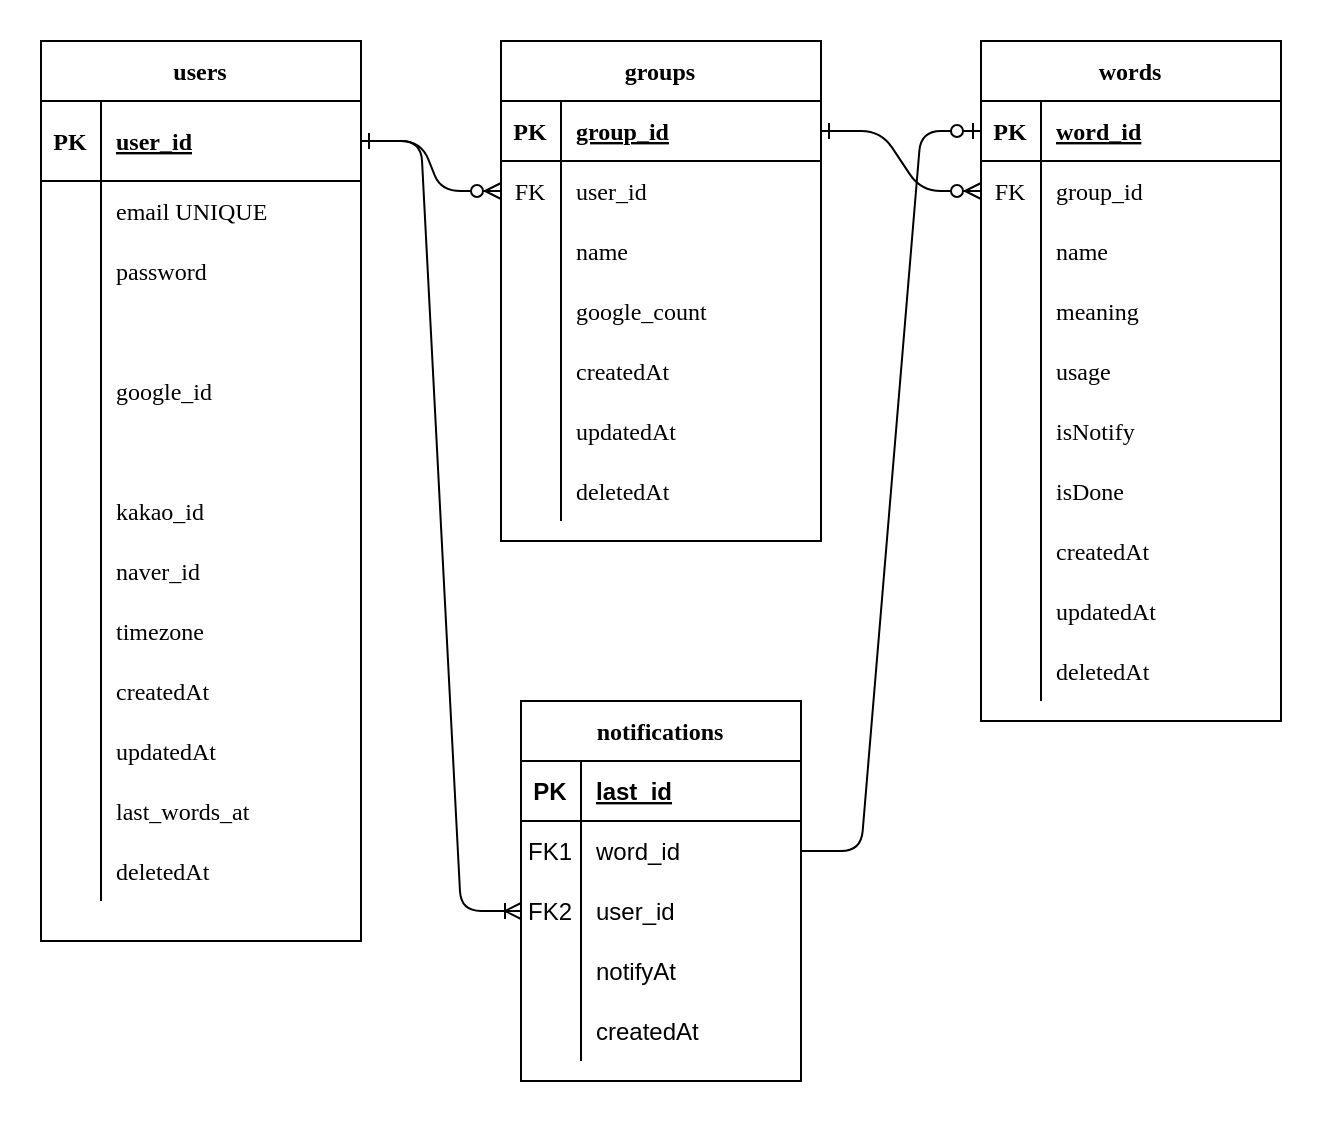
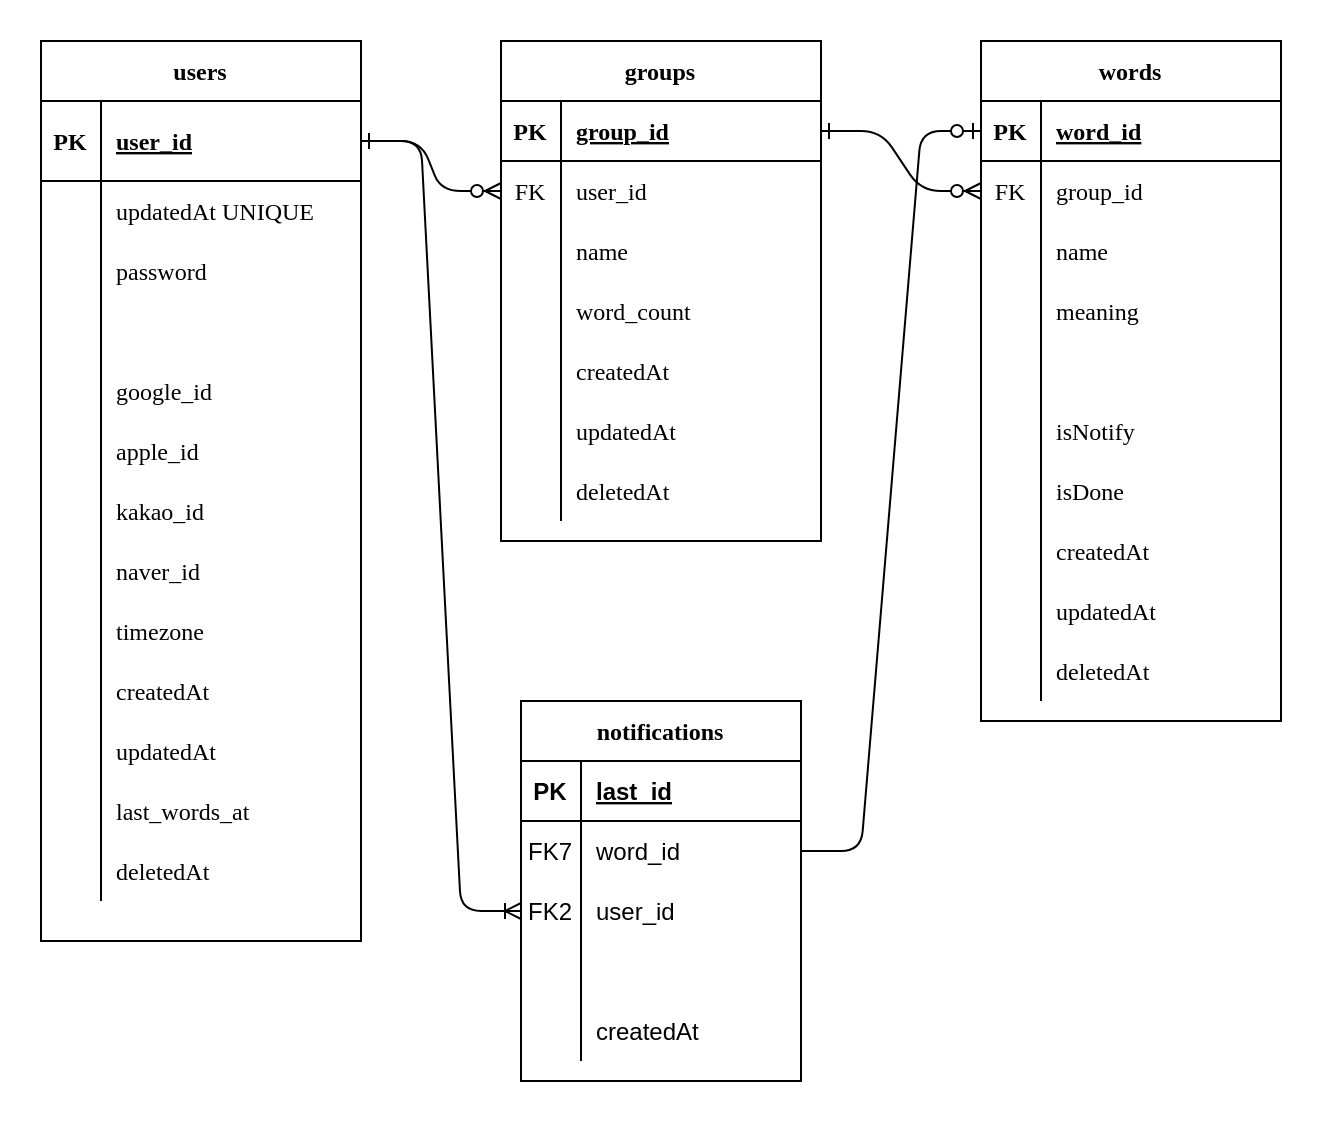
(187, 212) -> (220, 212)
(654, 312) -> (643, 312)
(1161, 371) -> none
none -> (231, 451)
(550, 852) -> (550, 852)
(691, 971) -> none
